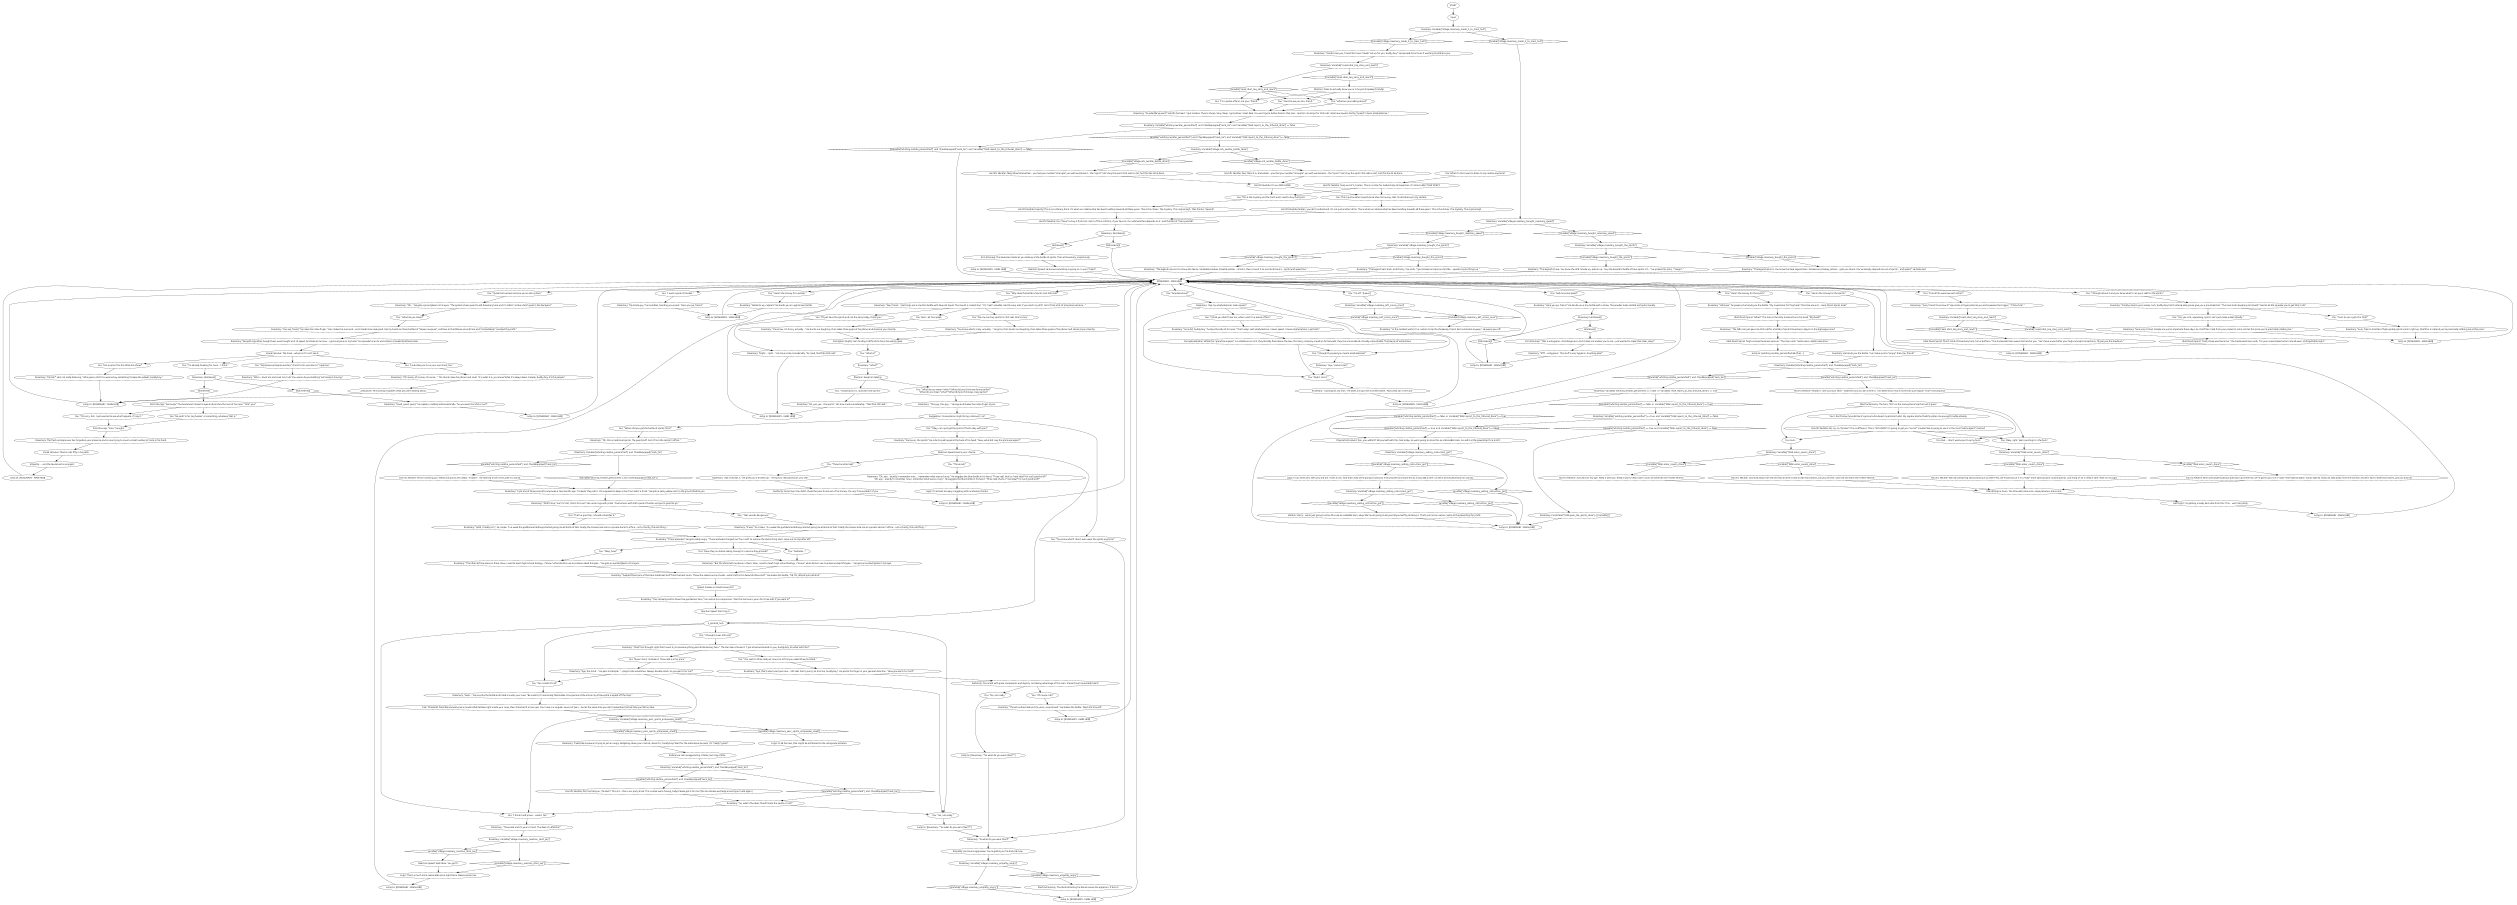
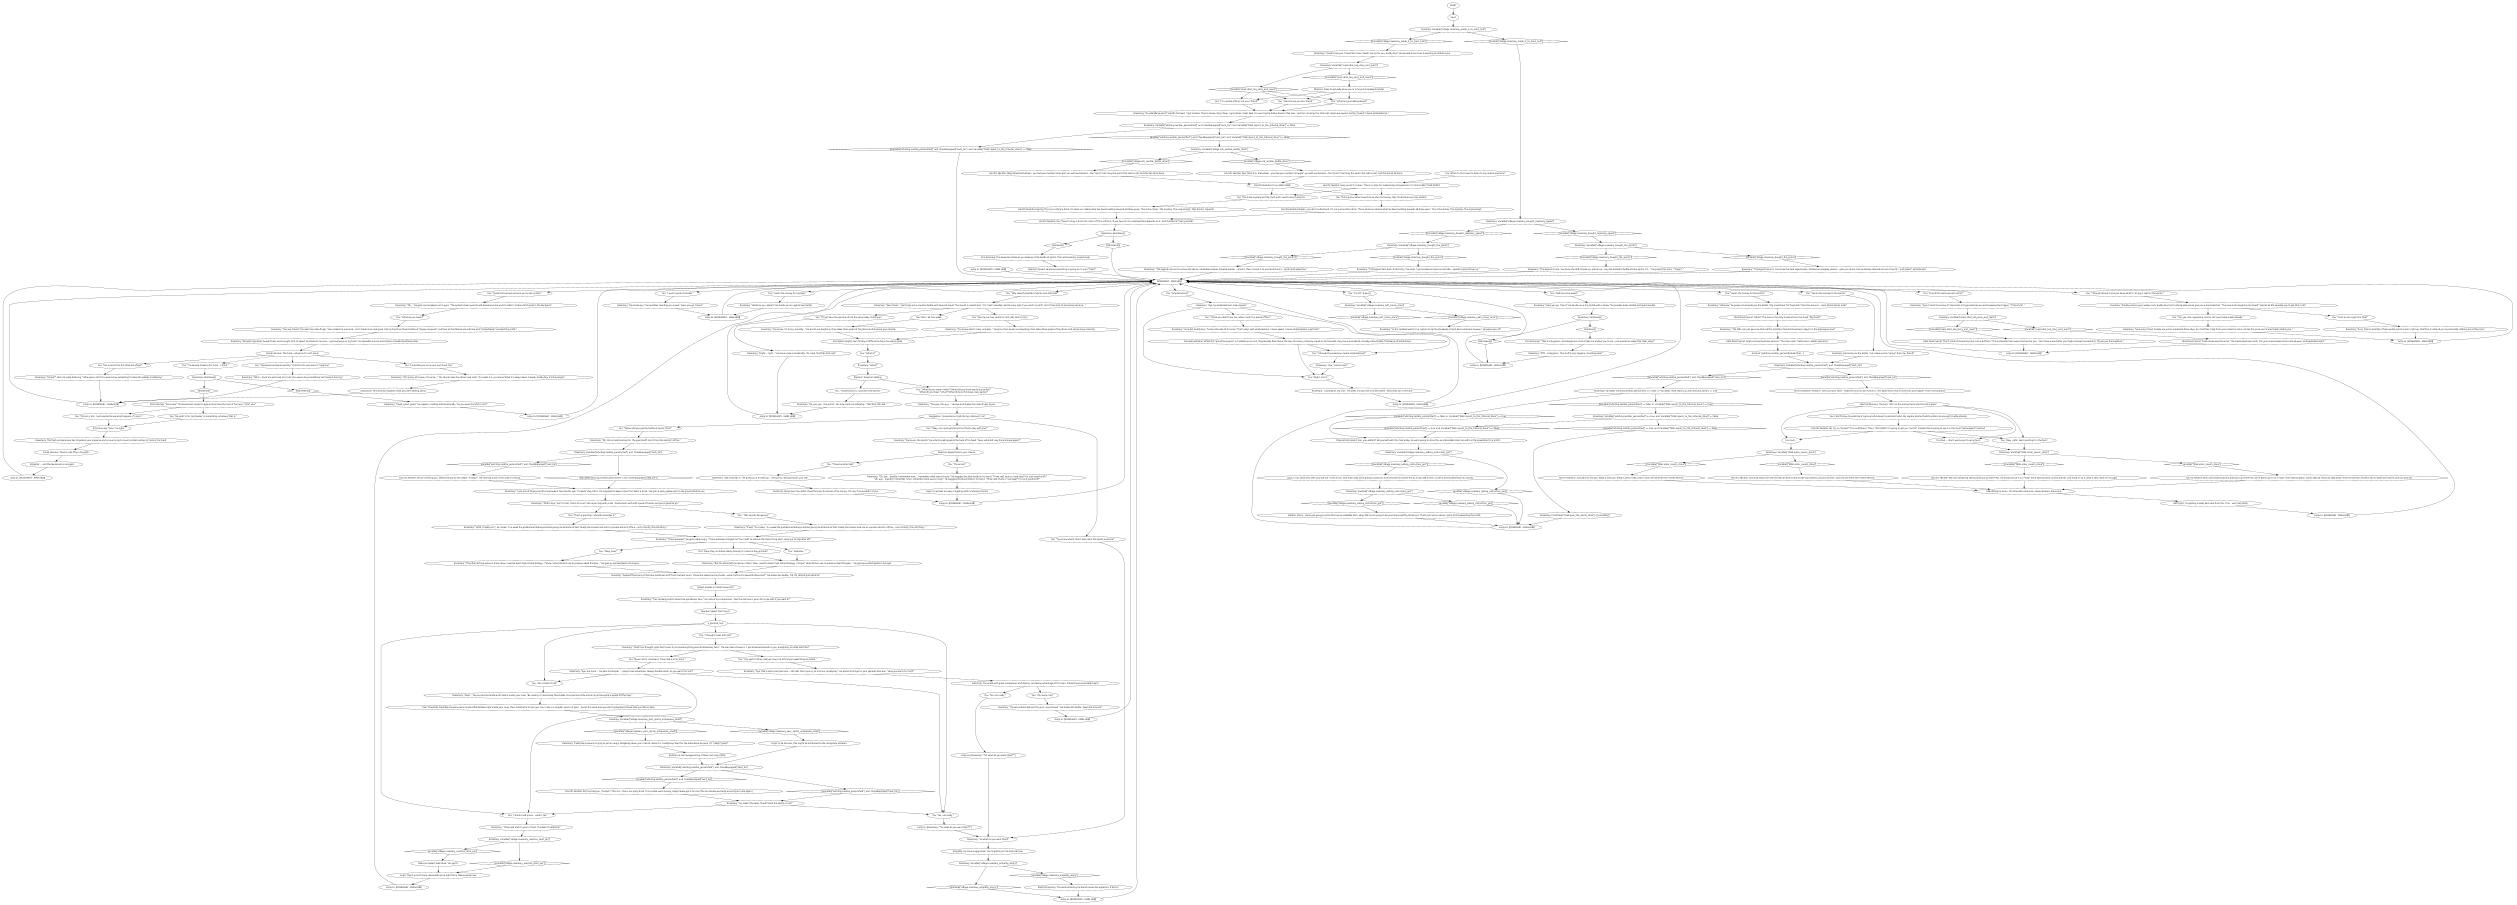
(1010, 607) -> (716, 617)
